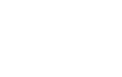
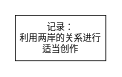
none -> (60, 38)
